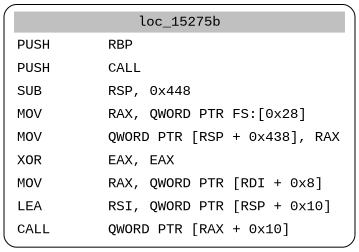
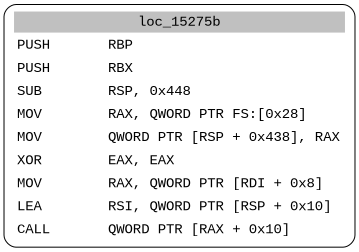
(79, 68) -> (75, 68)
